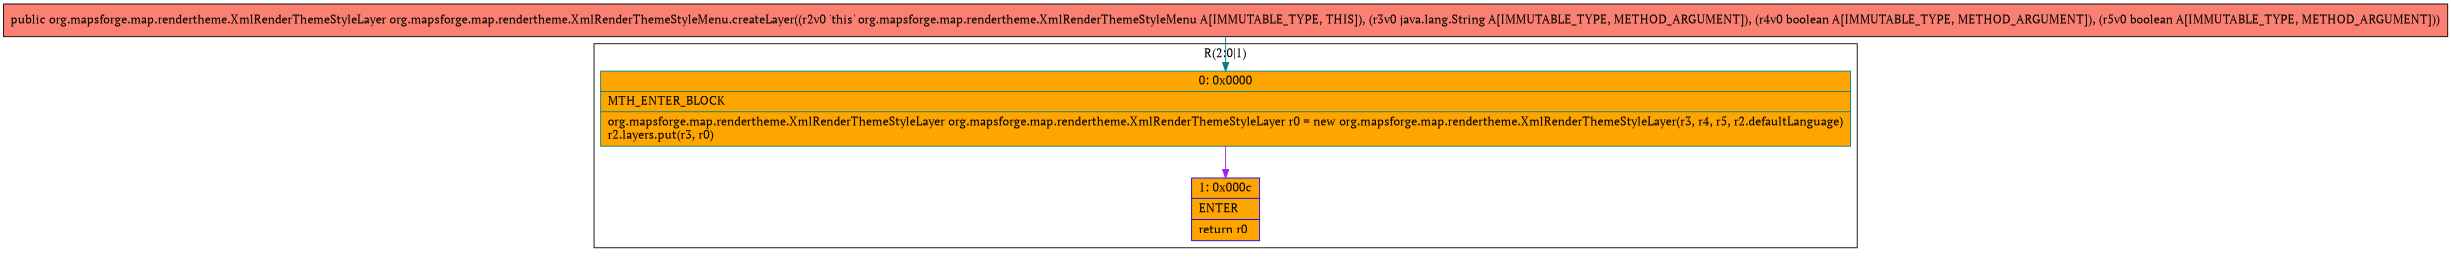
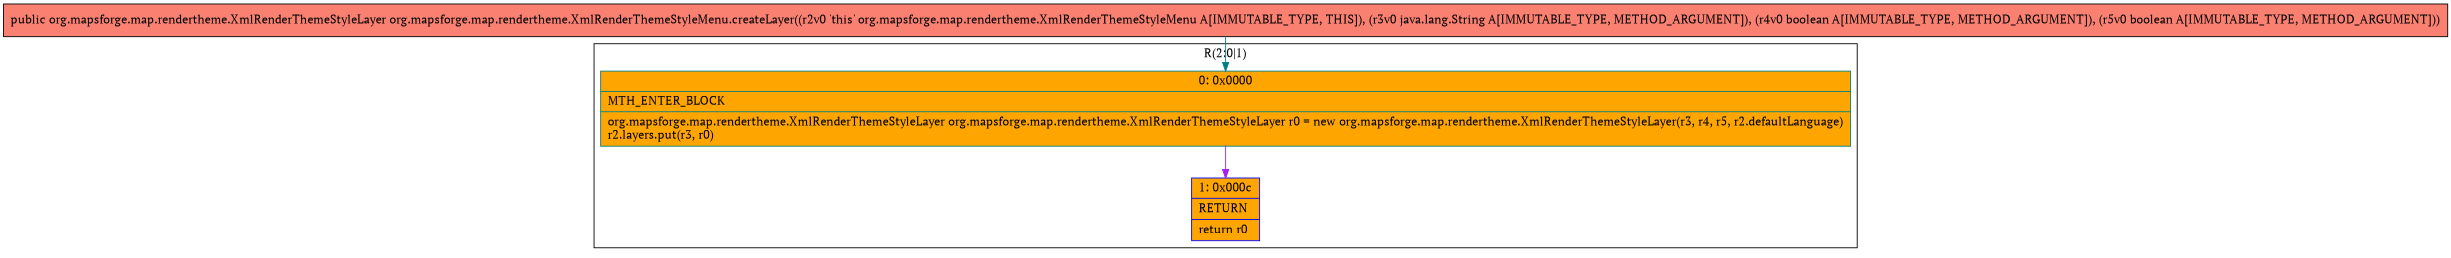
(1219, 208) -> (1223, 208)
